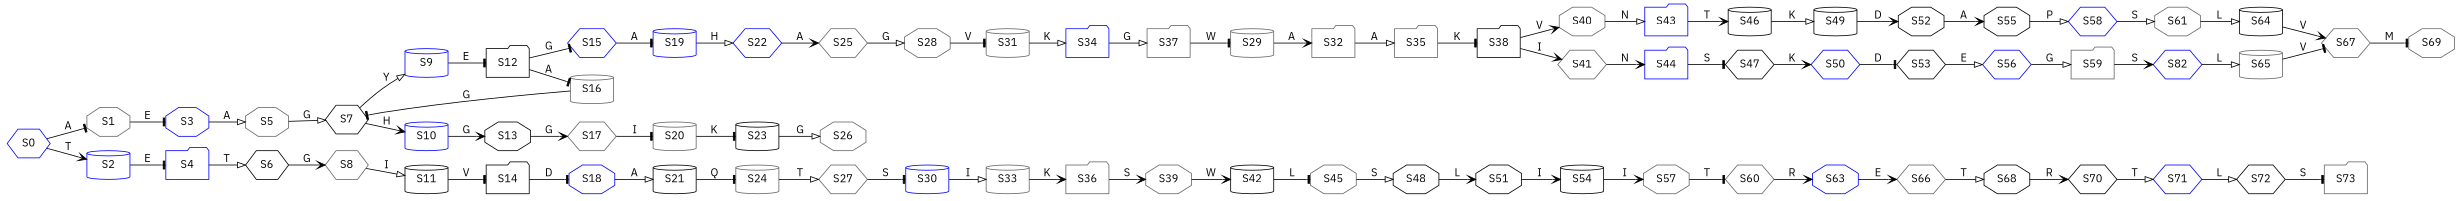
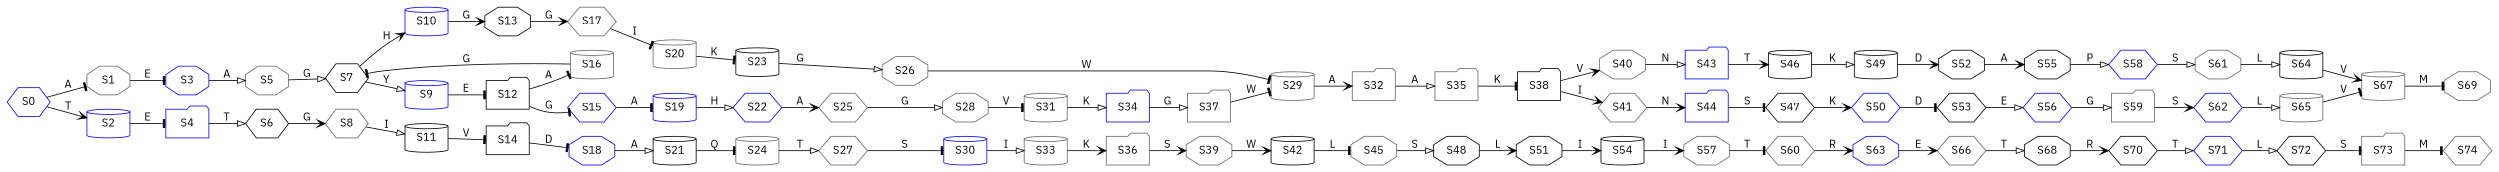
(2346, 43) -> (2383, 86)
(2178, 65) -> (2218, 108)
none -> (1098, 71)
none -> (2468, 151)
